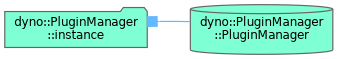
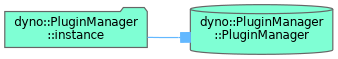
(175, 21) -> (163, 38)
